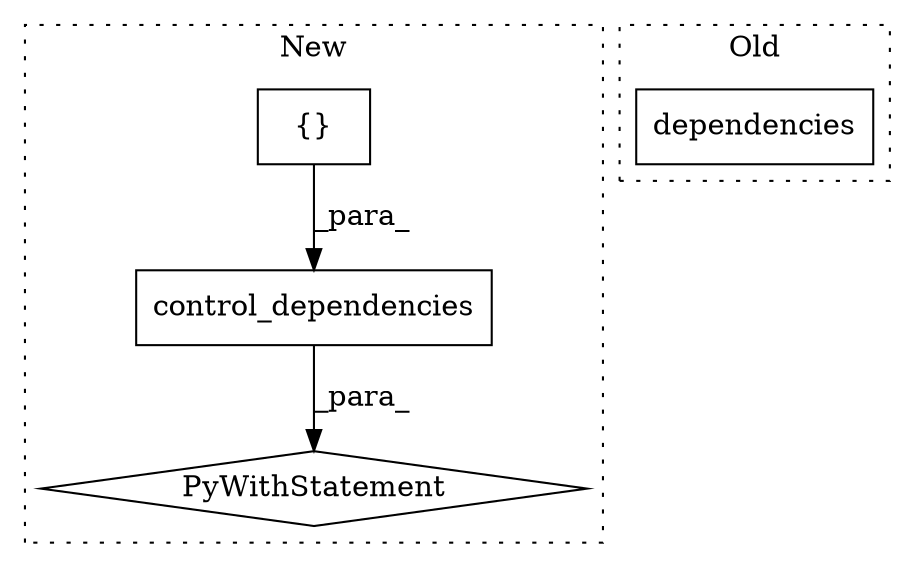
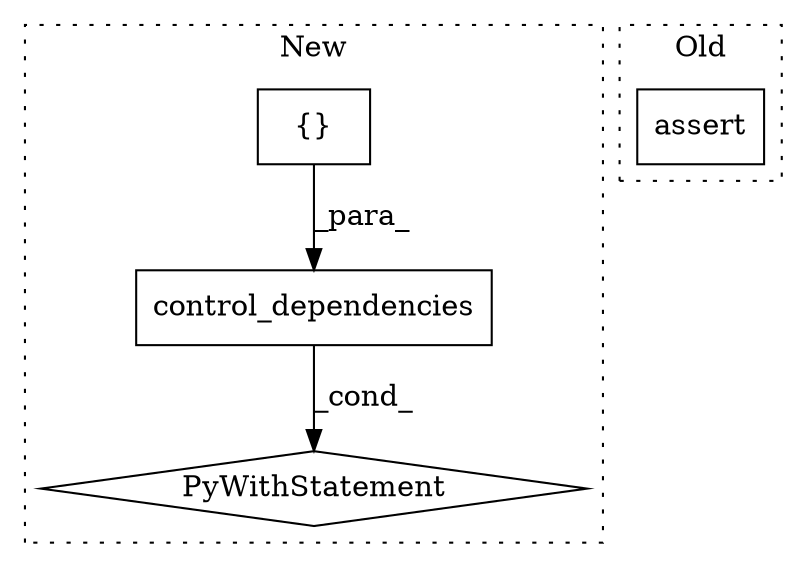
(755, 127) -> (701, 127)
(362, 398) -> (364, 398)
